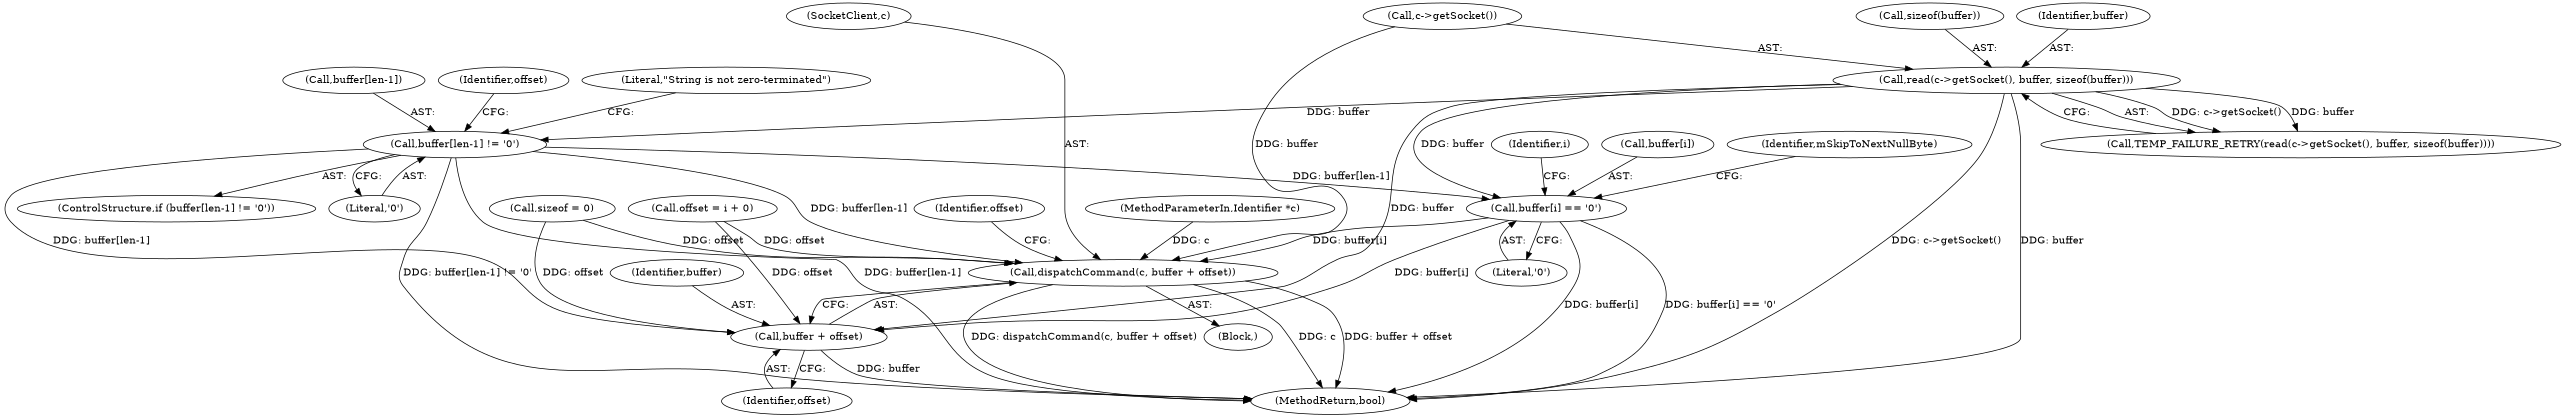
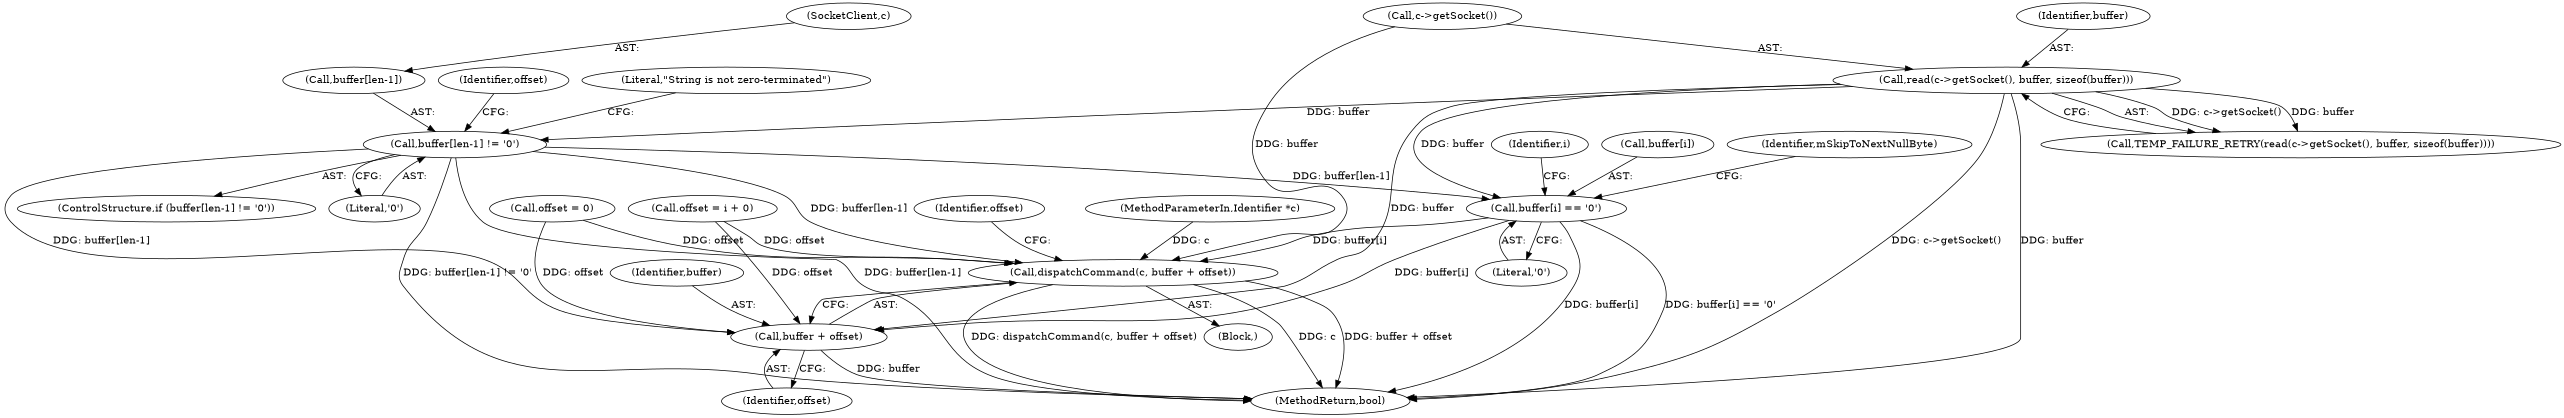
(1930, 16) -> none
(1065, 84) -> (603, 45)
(552, 209) -> (552, 209)
